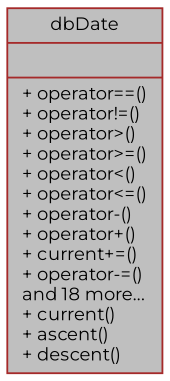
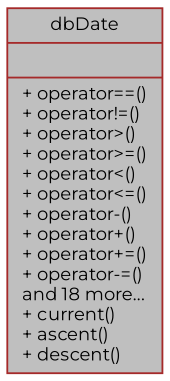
(80, 255) -> (85, 255)
